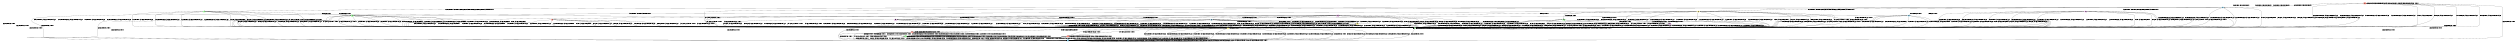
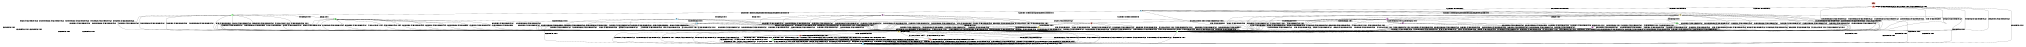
none -> (1873, 3)
(1625, 22) -> (1598, 25)
none -> (1531, 44)
